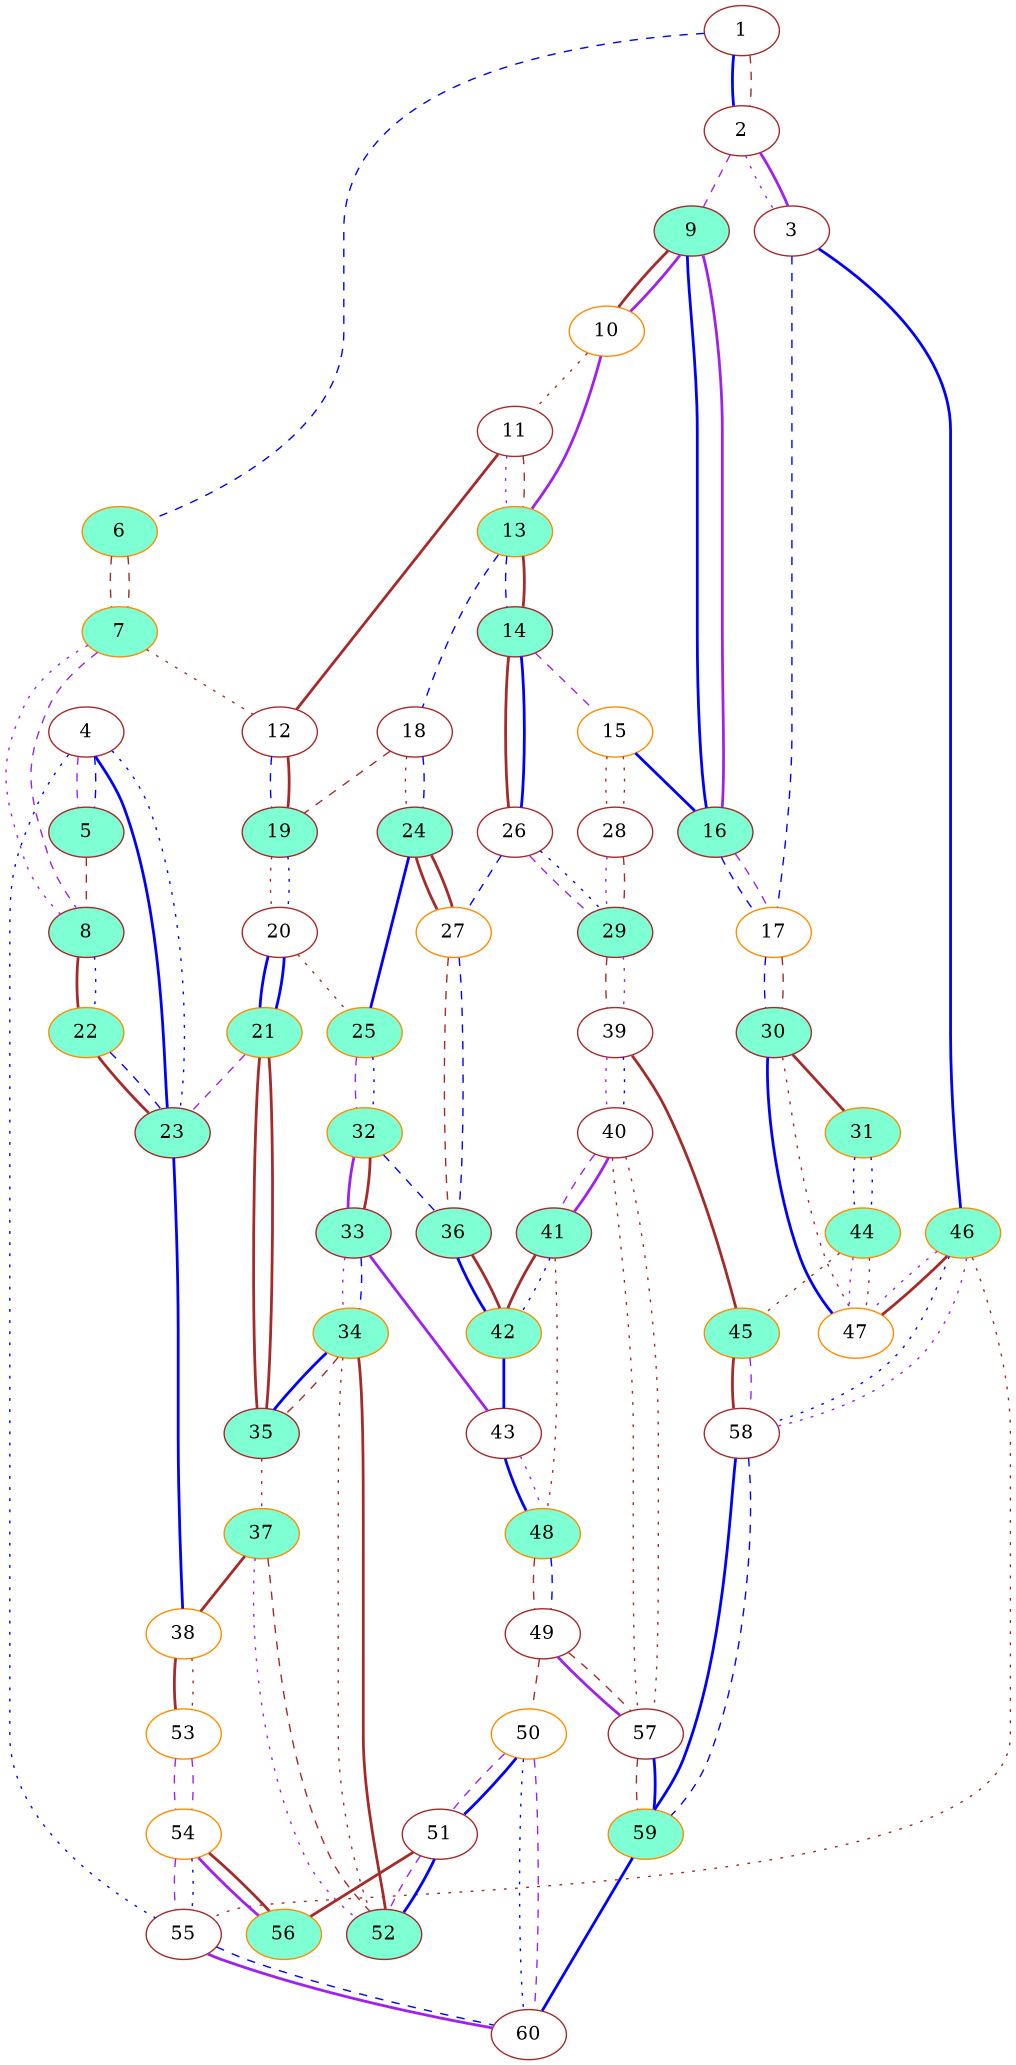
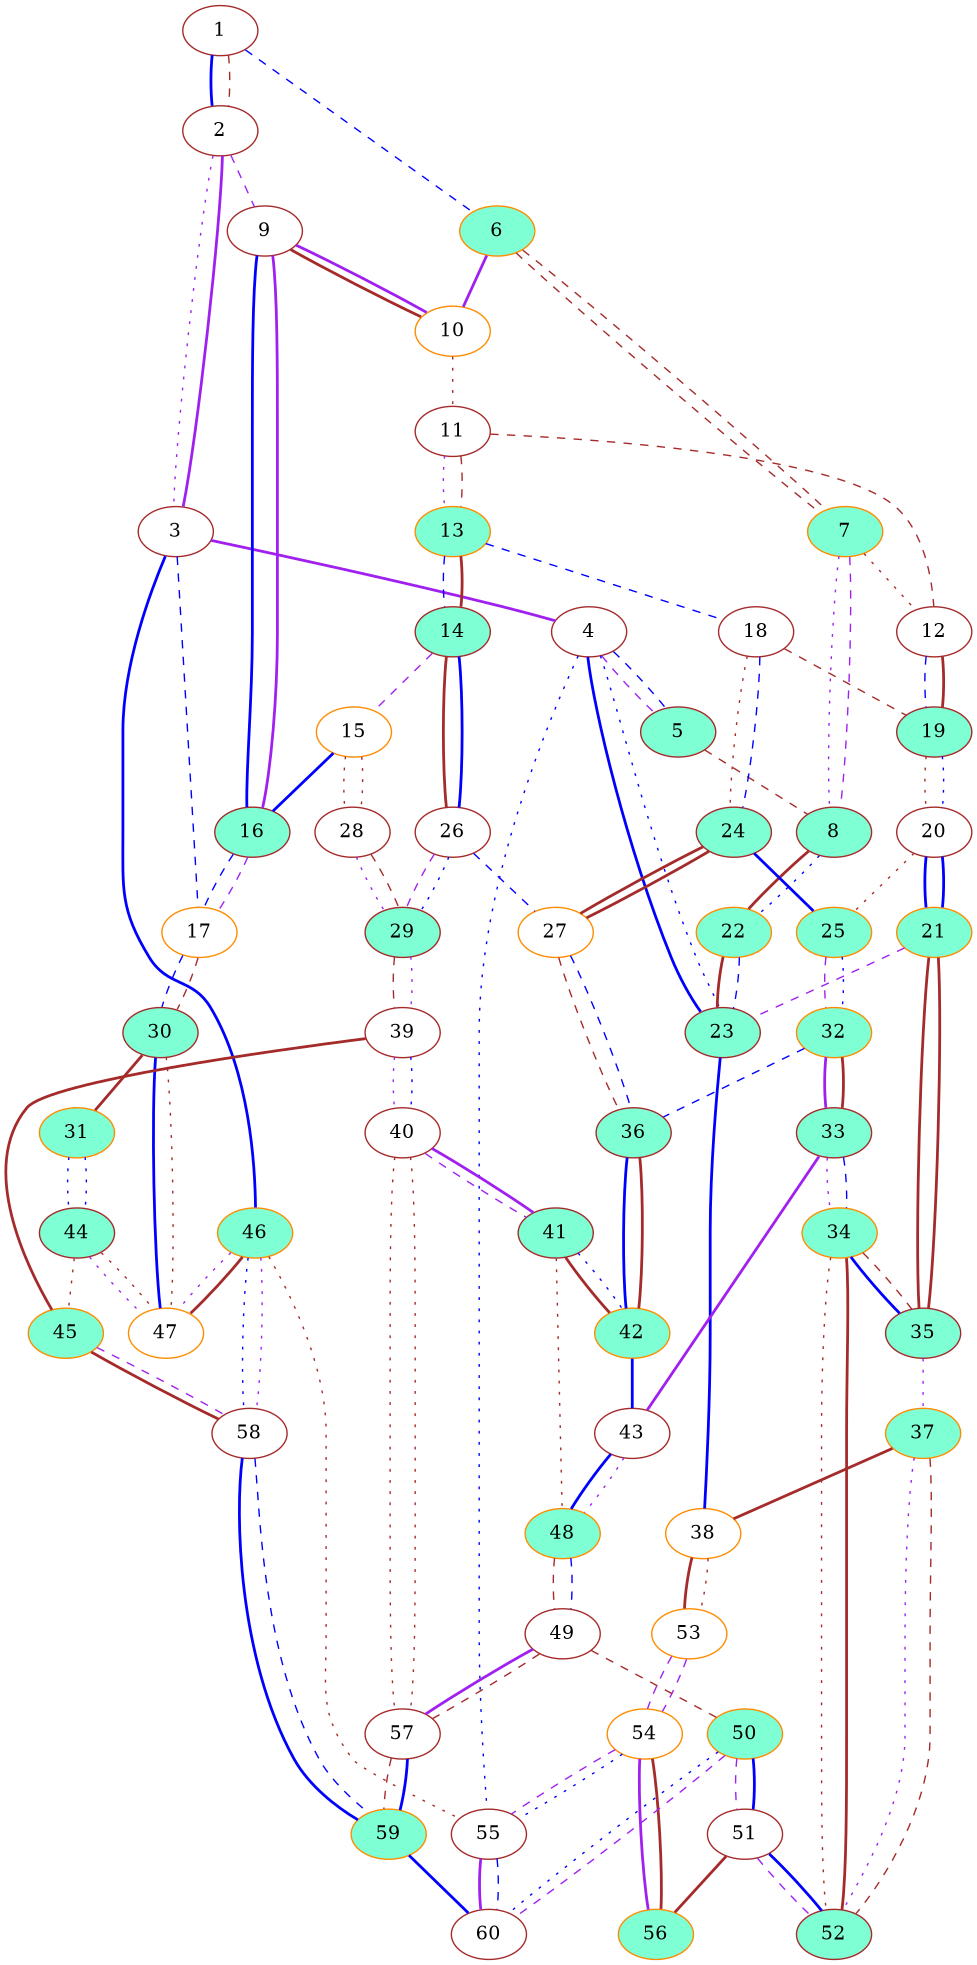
(692, 231) -> (265, 231)
(574, 436) -> (475, 281)
none -> (384, 578)
(397, 582) -> (738, 457)
(863, 1233) -> (77, 1233)
(262, 1484) -> (923, 1383)
(529, 1734) -> (745, 1734)
